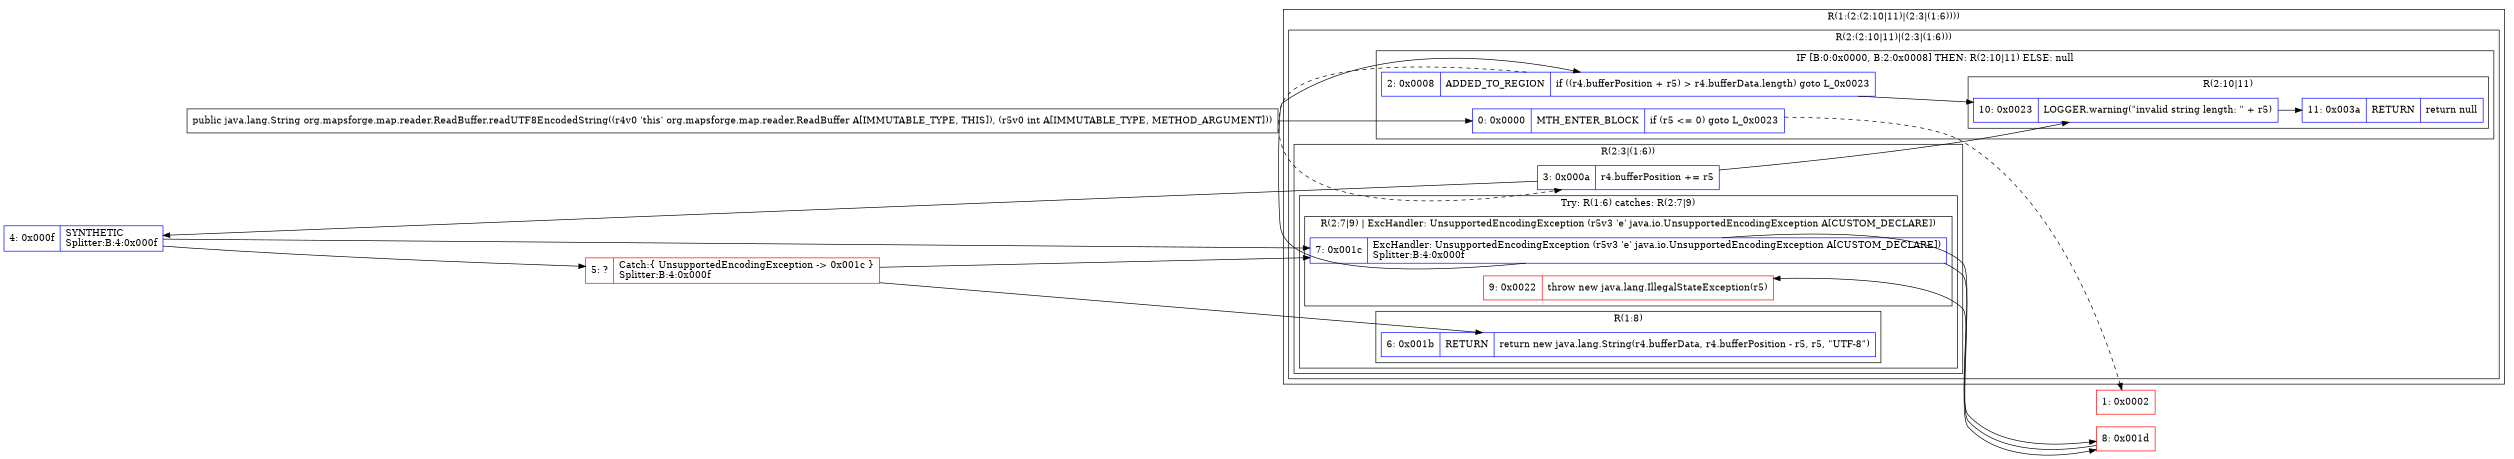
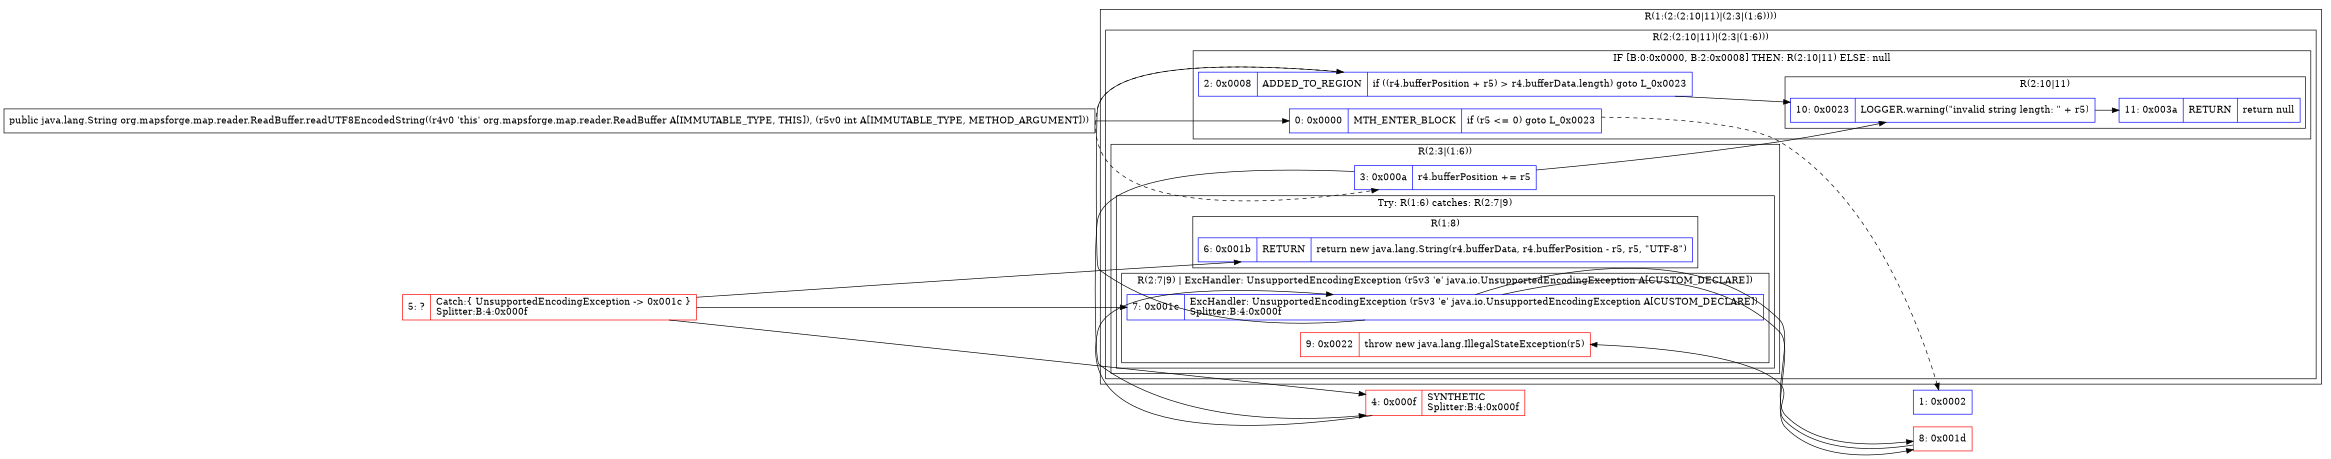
(84, 238) -> (1445, 403)
(371, 258) -> (1014, 357)
(2126, 402) -> (1943, 402)
